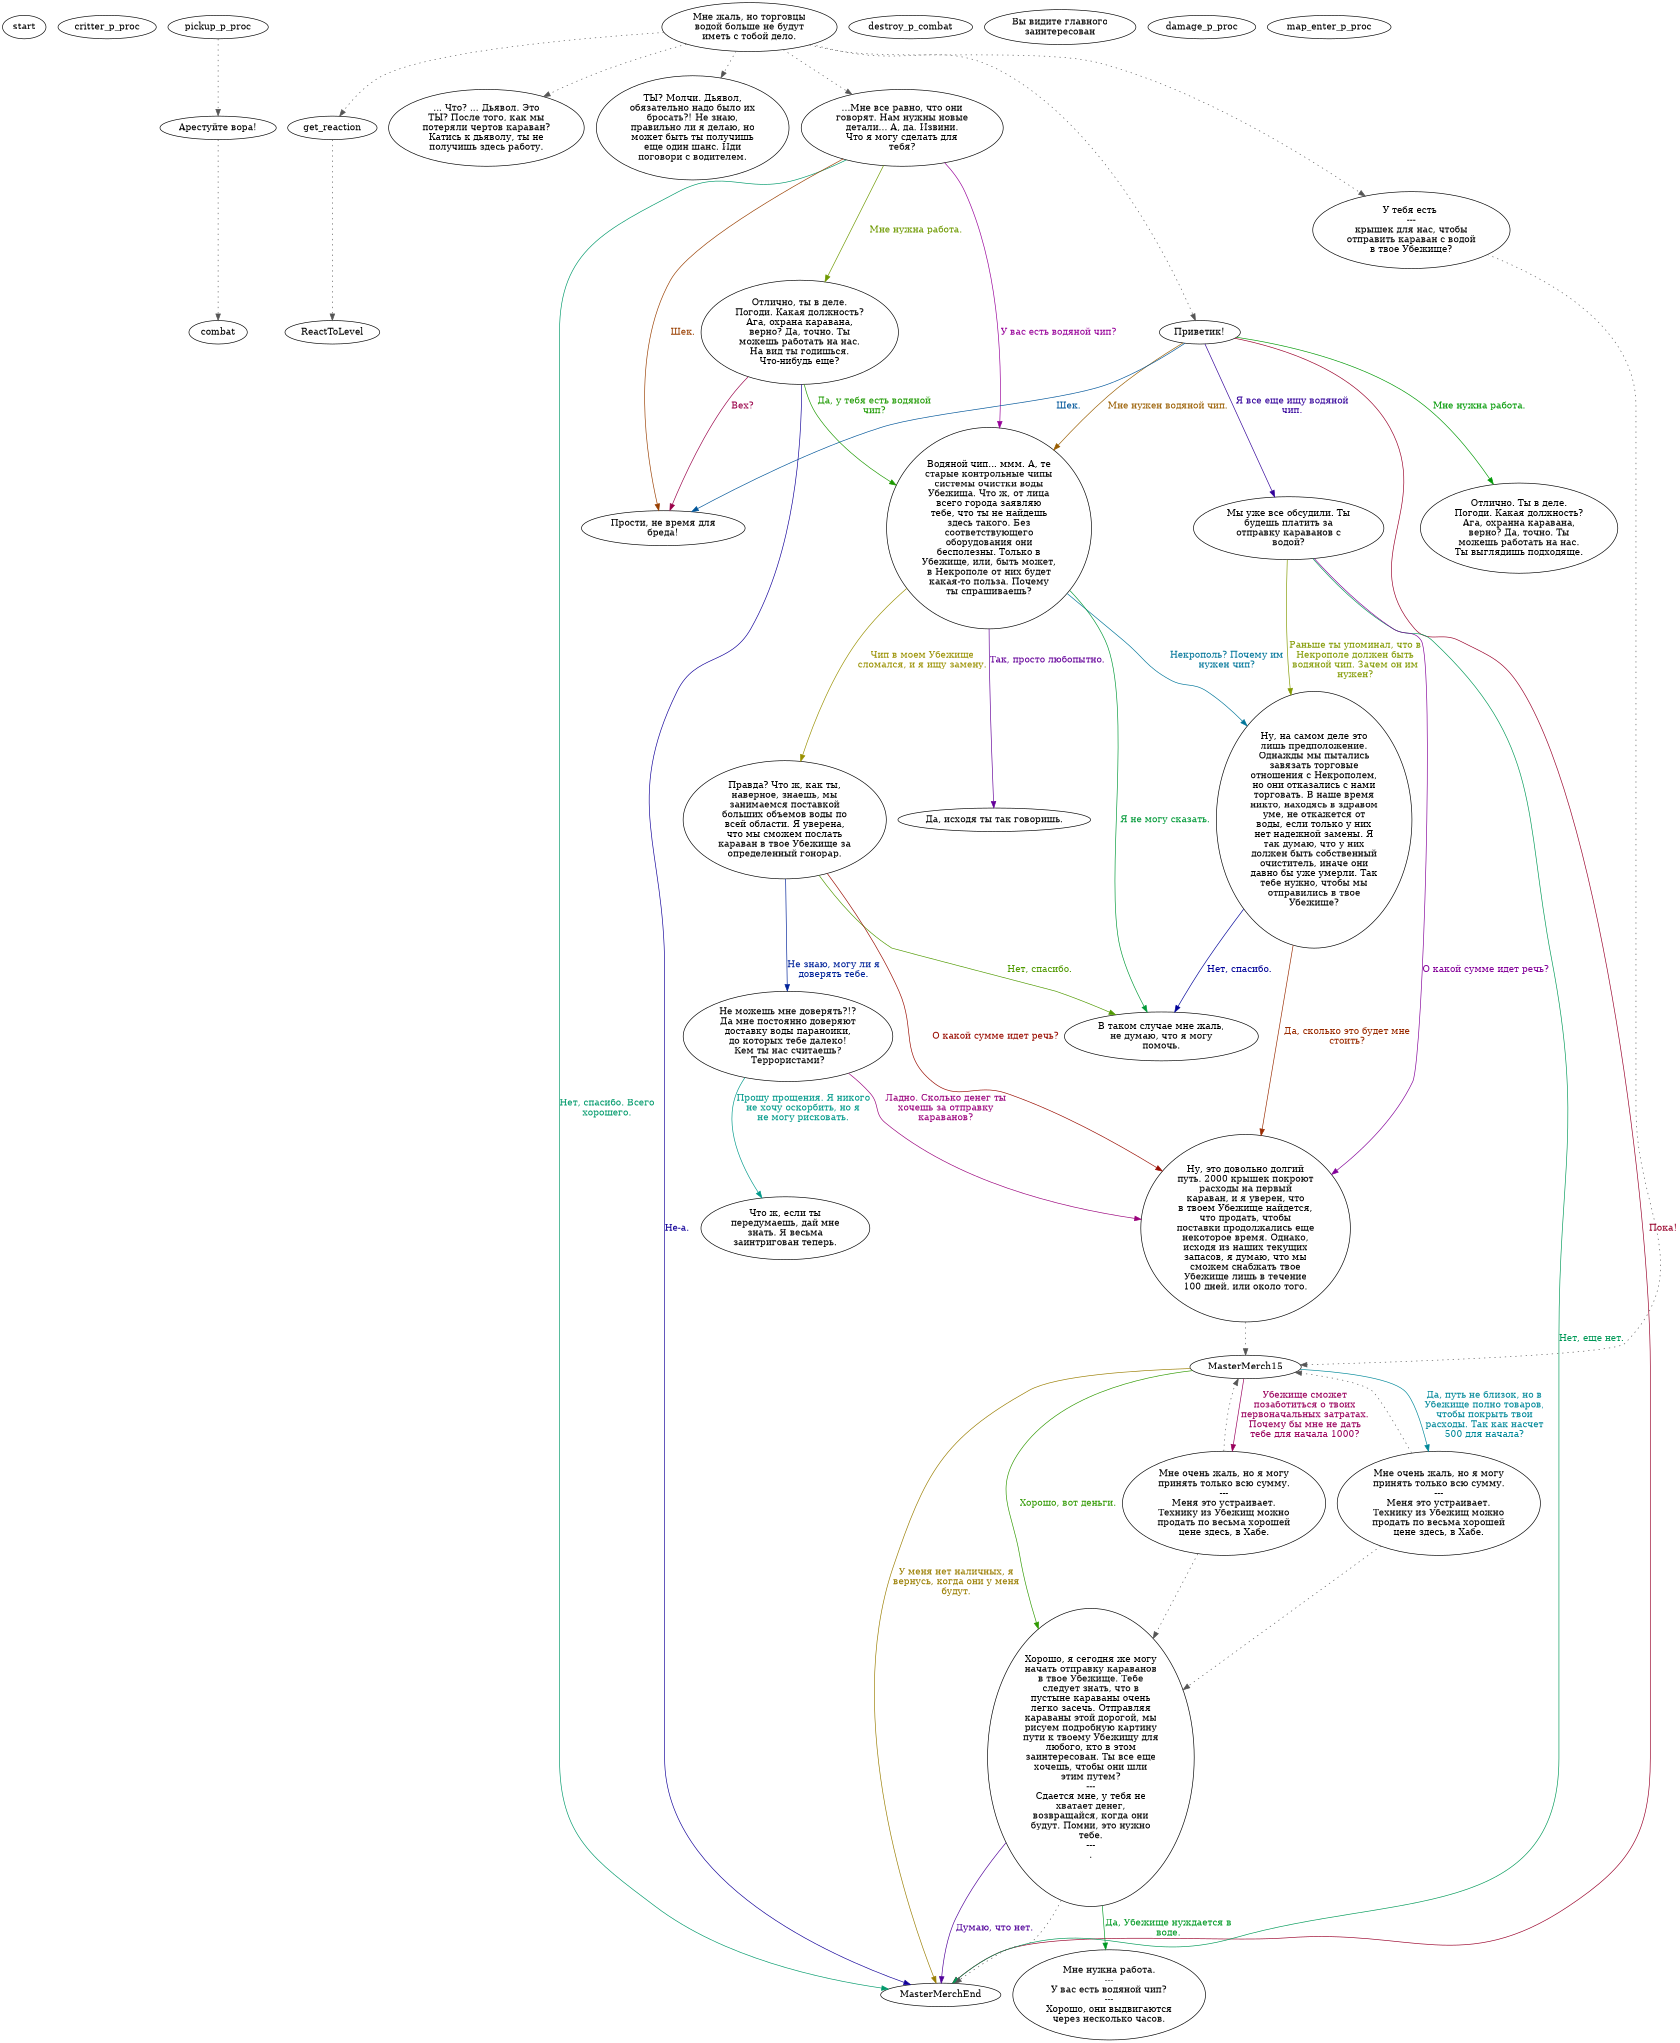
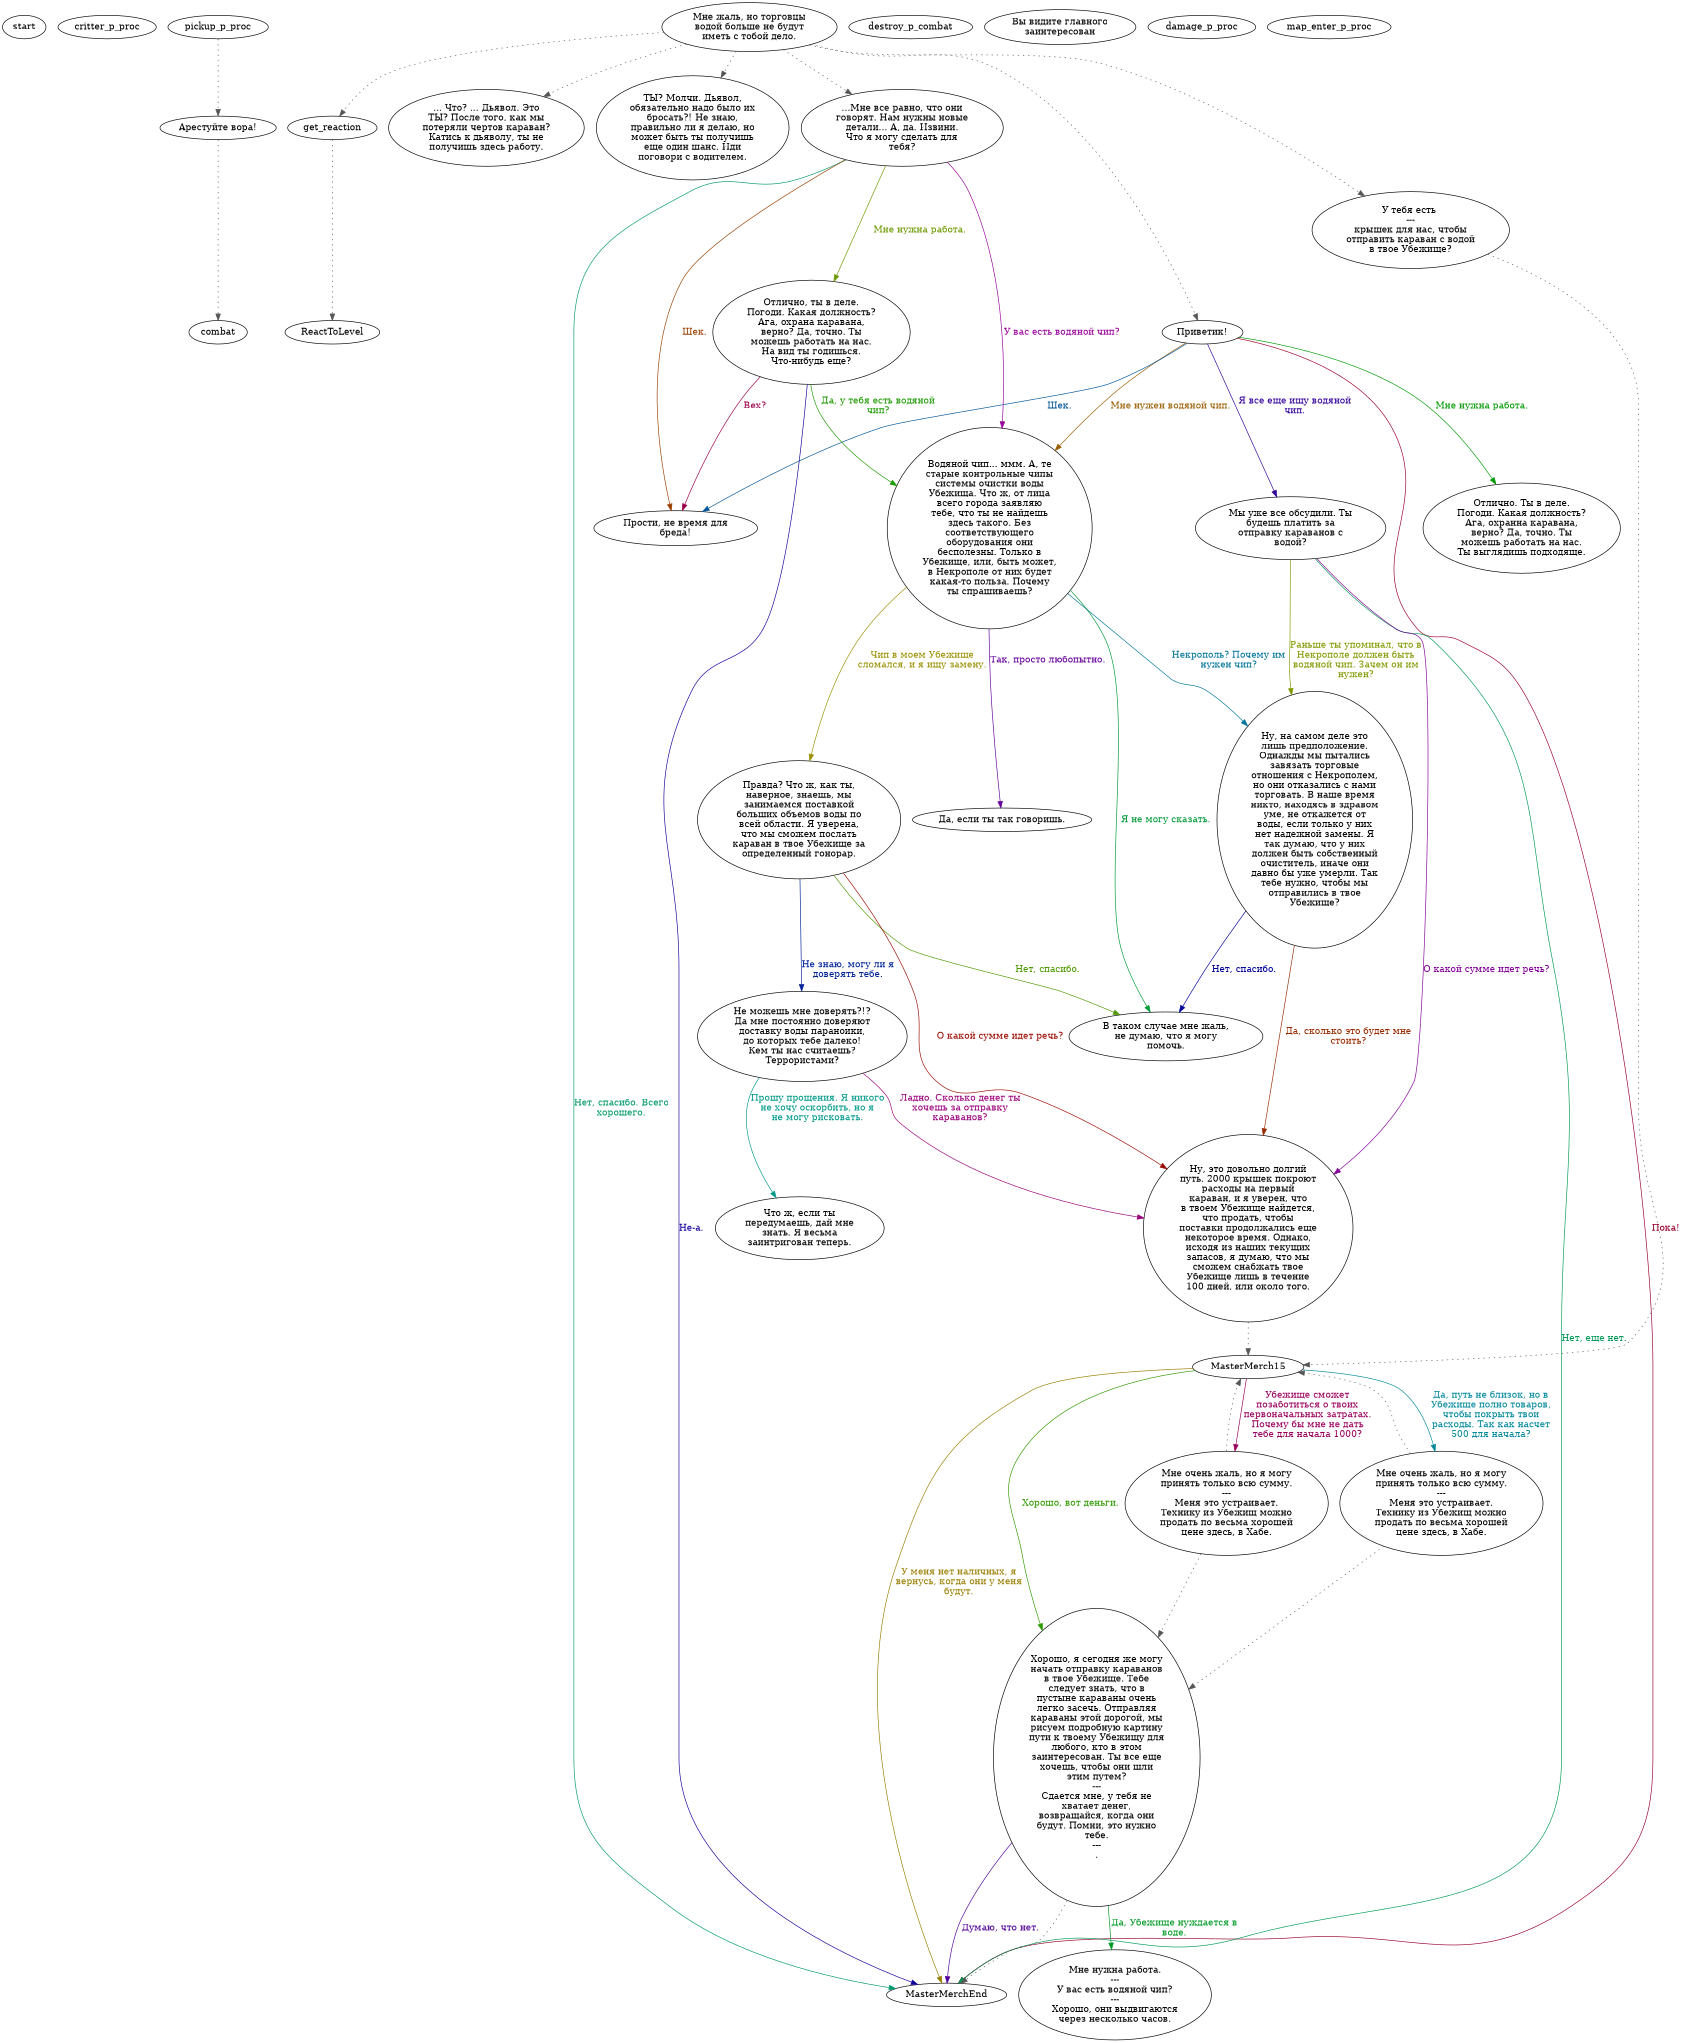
(994, 820) -> (1002, 820)
